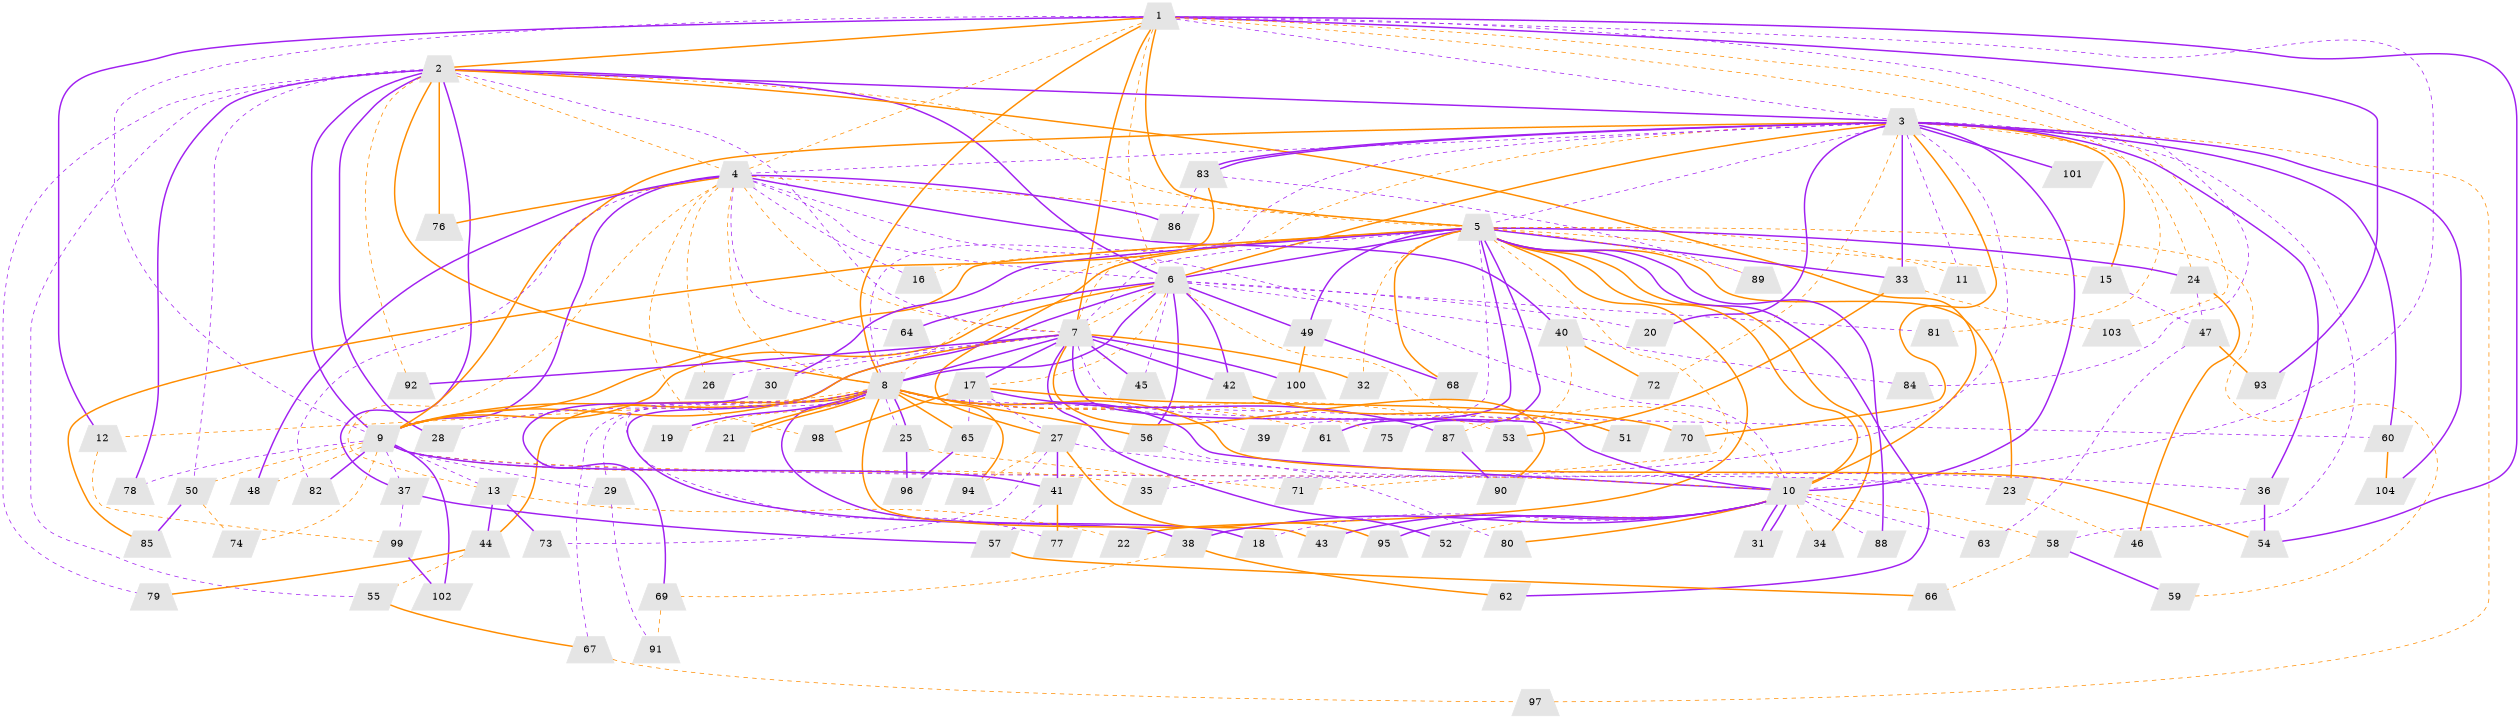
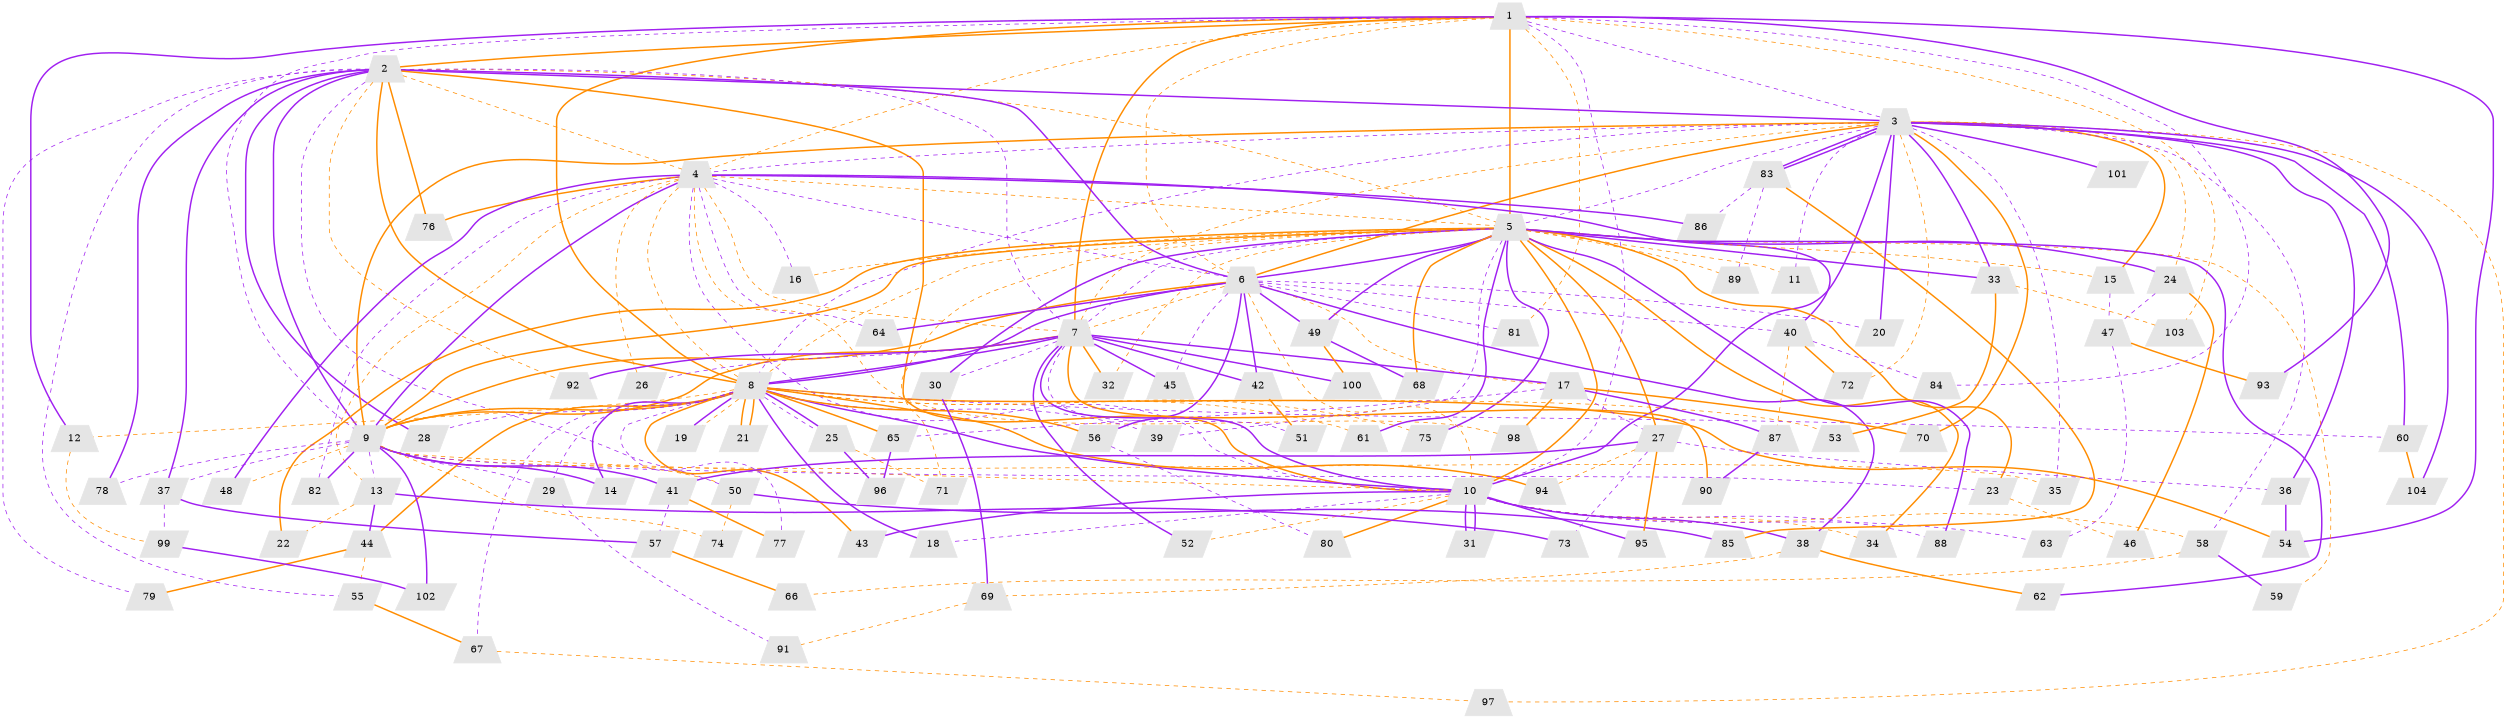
none -> (611, 491)
